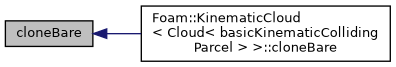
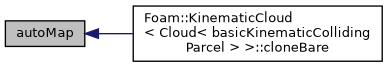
(49, 34) -> (45, 34)
